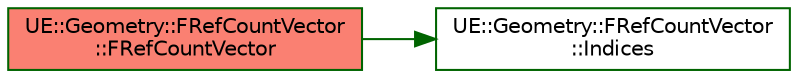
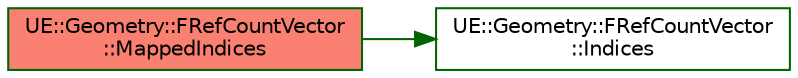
(185, 39) -> (185, 39)
